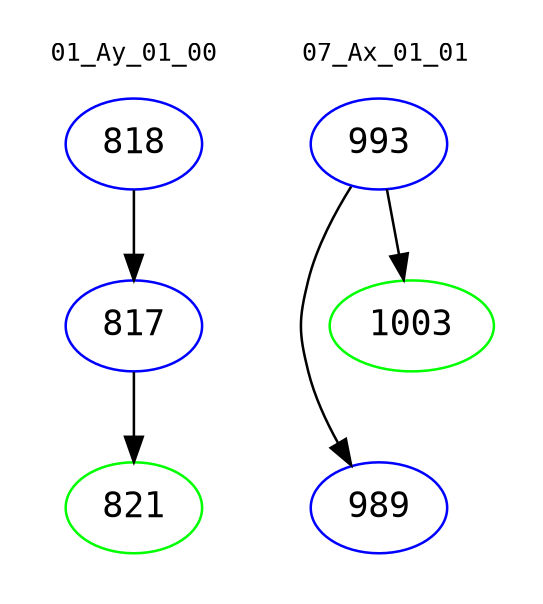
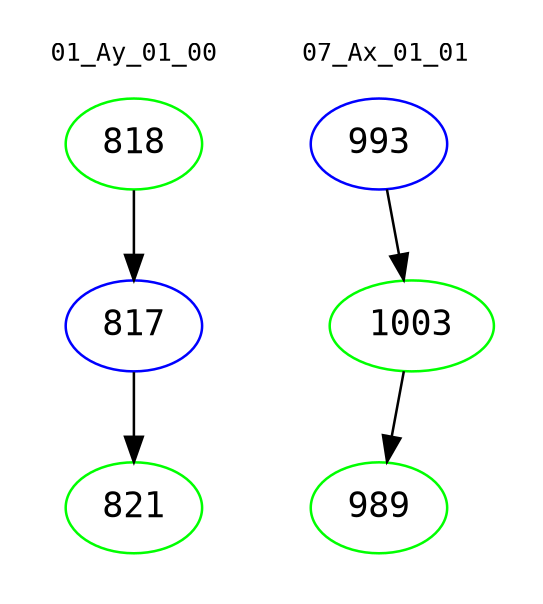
(134, 144) -> (134, 144)
(302, 313) -> (398, 404)
(379, 508) -> (379, 508)
